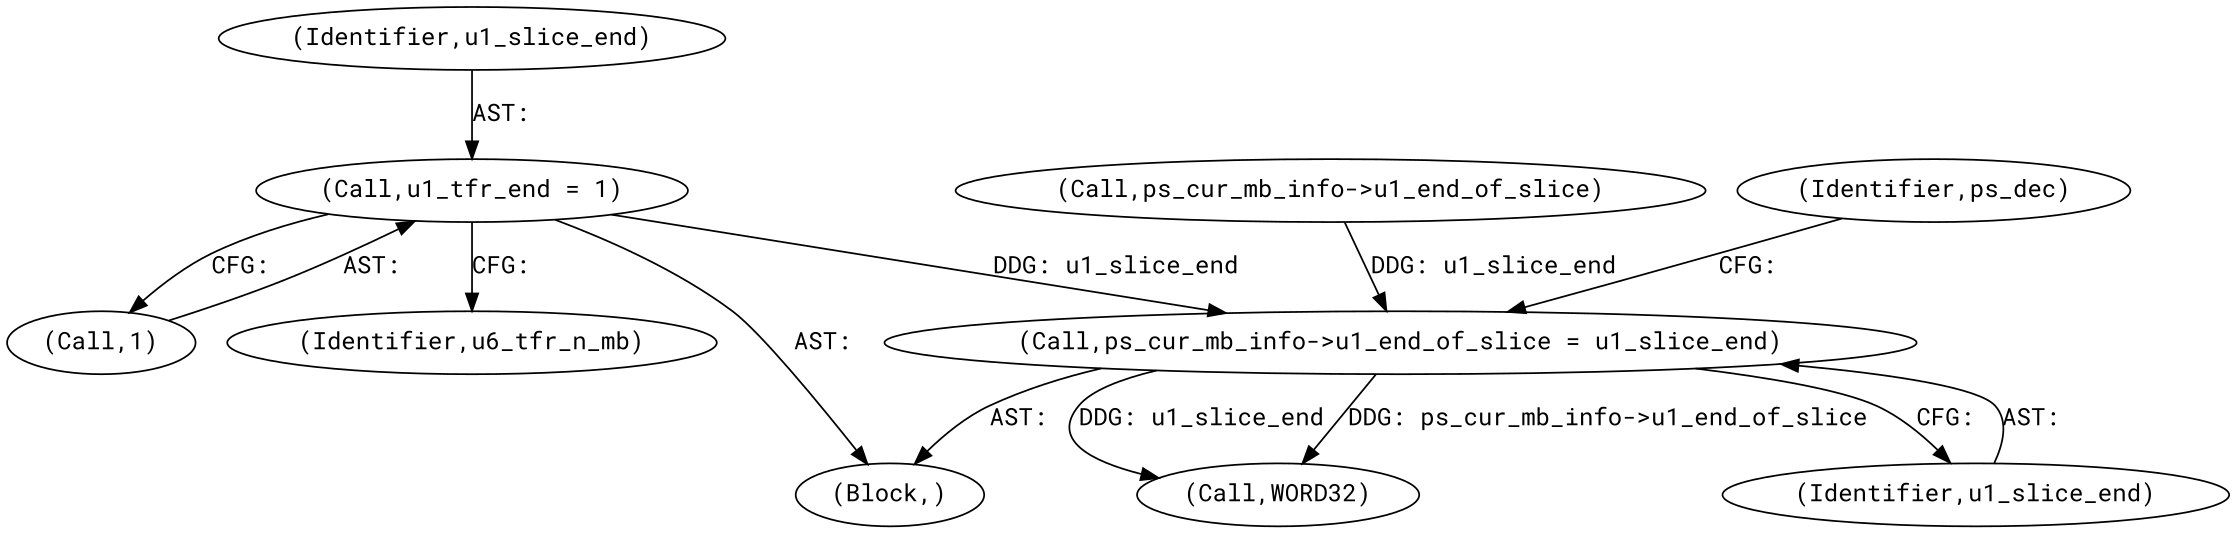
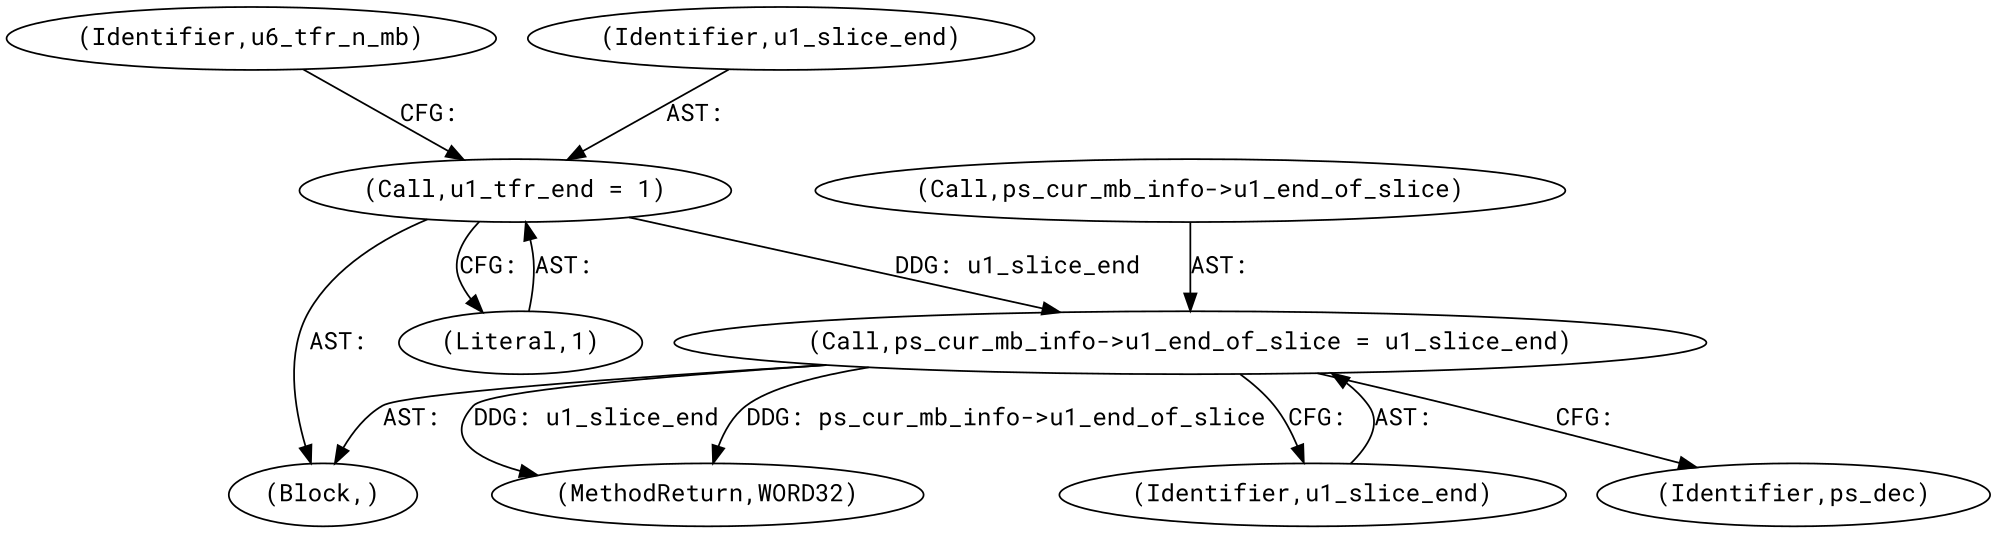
(472, 258) -> (376, 110)
(1683, 263) -> (1499, 417)
(1494, 267) -> (1227, 267)
(101, 343) -> (521, 343)
(1278, 495) -> (708, 495)
